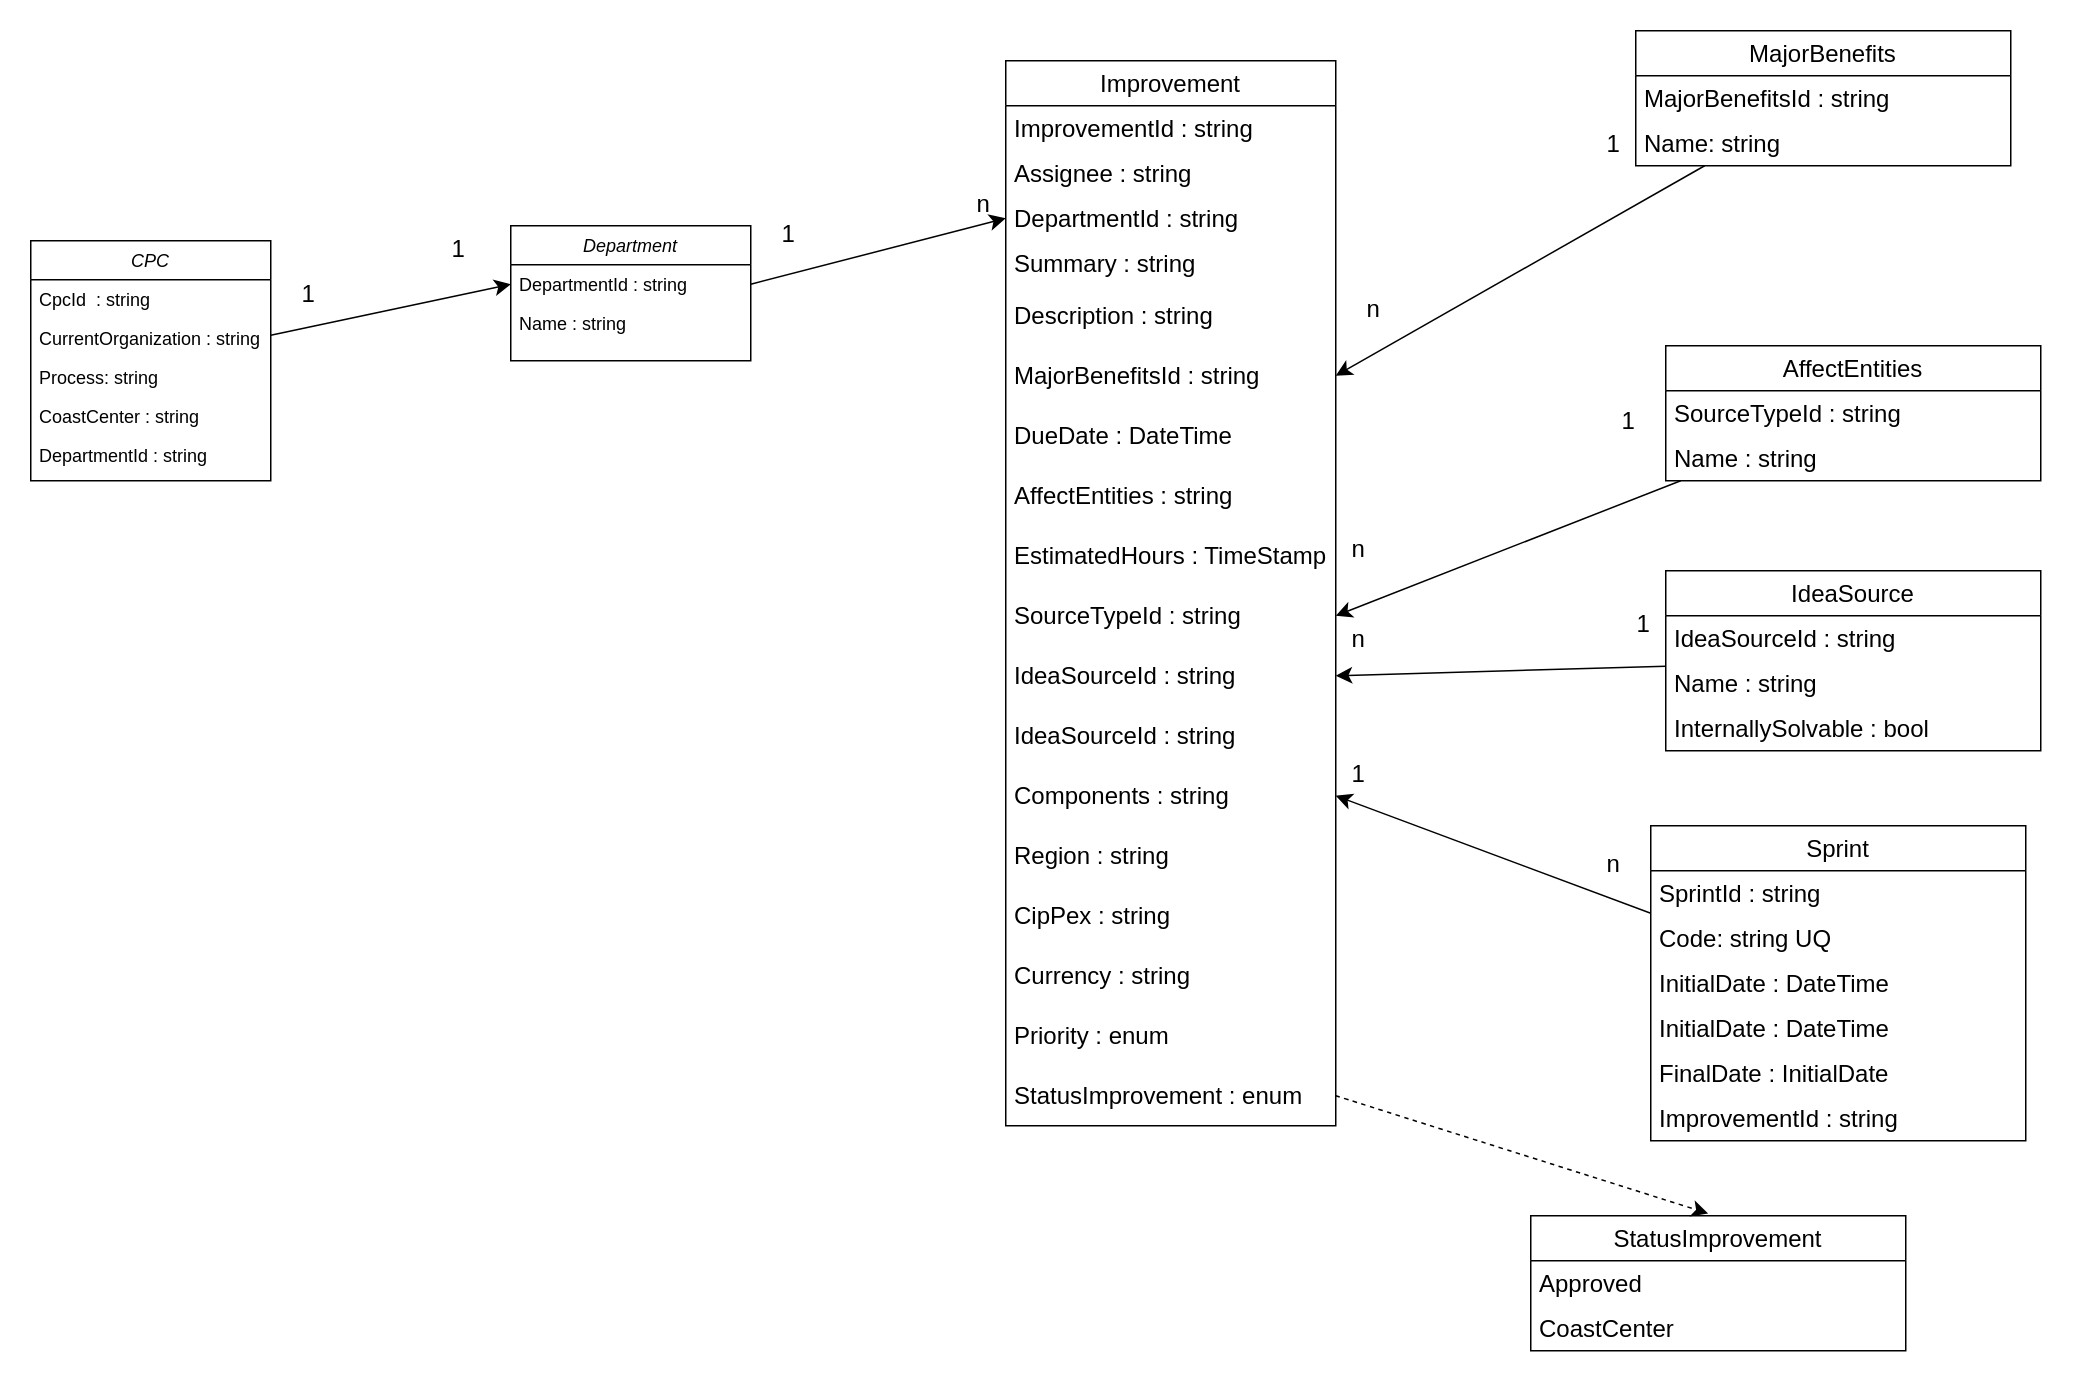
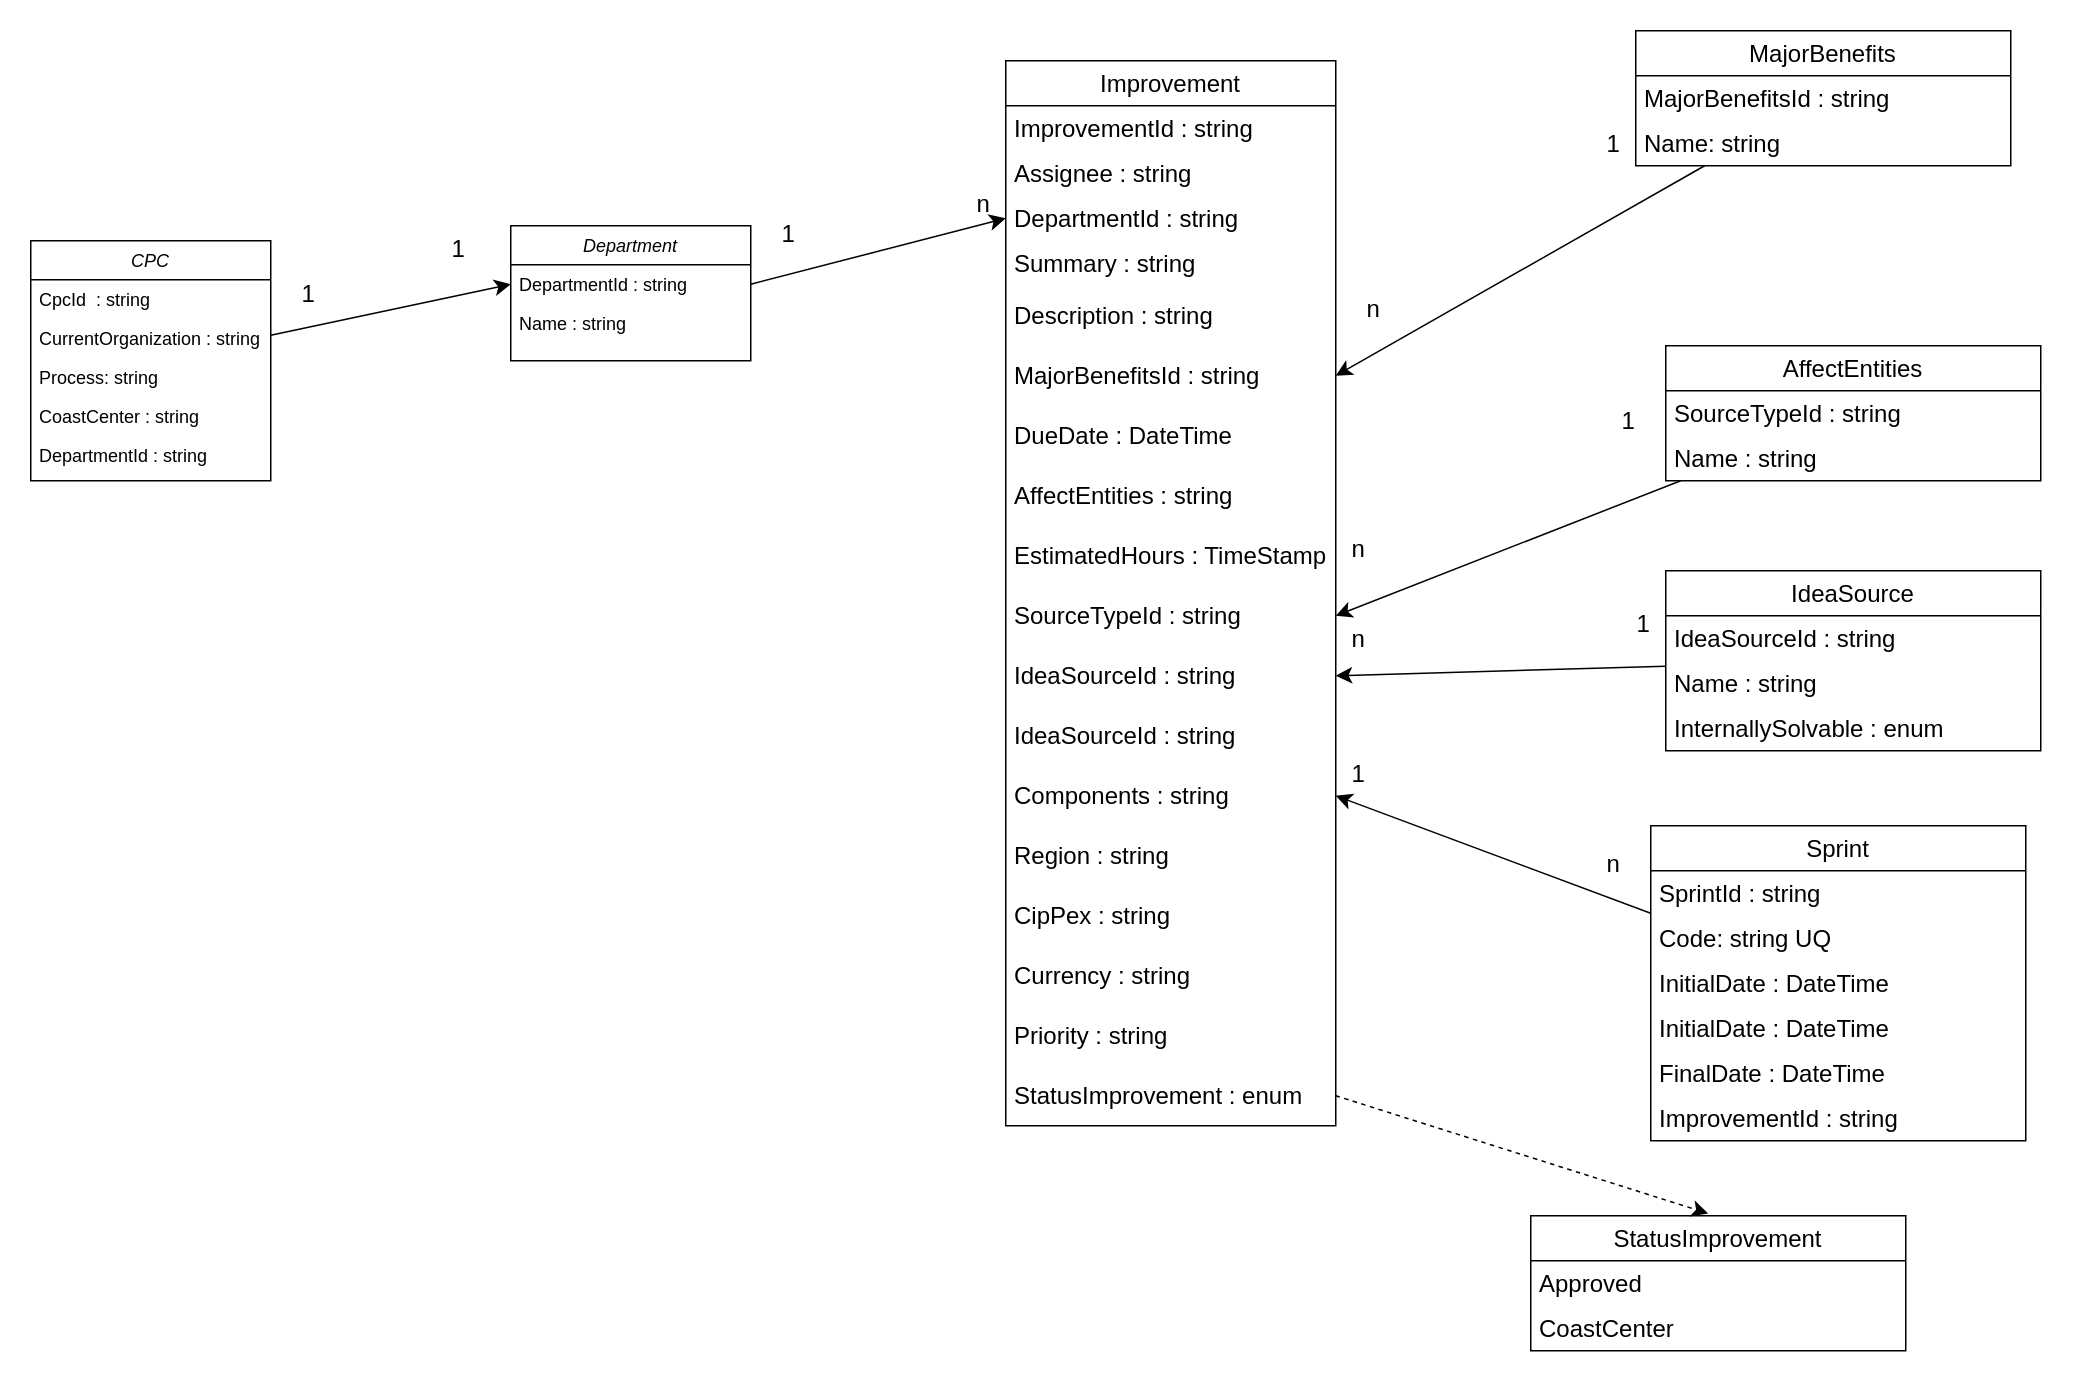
(1818, 728) -> (1821, 728)
(1100, 1036) -> (1110, 1036)
(1789, 1073) -> (1775, 1073)
